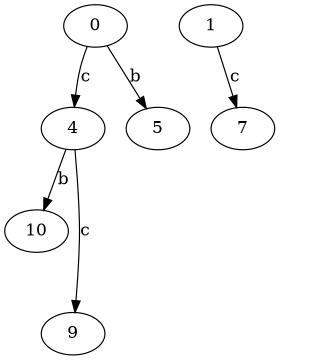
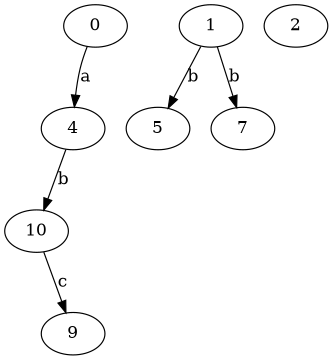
none -> (296, 26)
(124, 72) -> (187, 72)
(85, 77) -> (85, 77)
(235, 77) -> (235, 77)
(79, 225) -> (53, 277)
